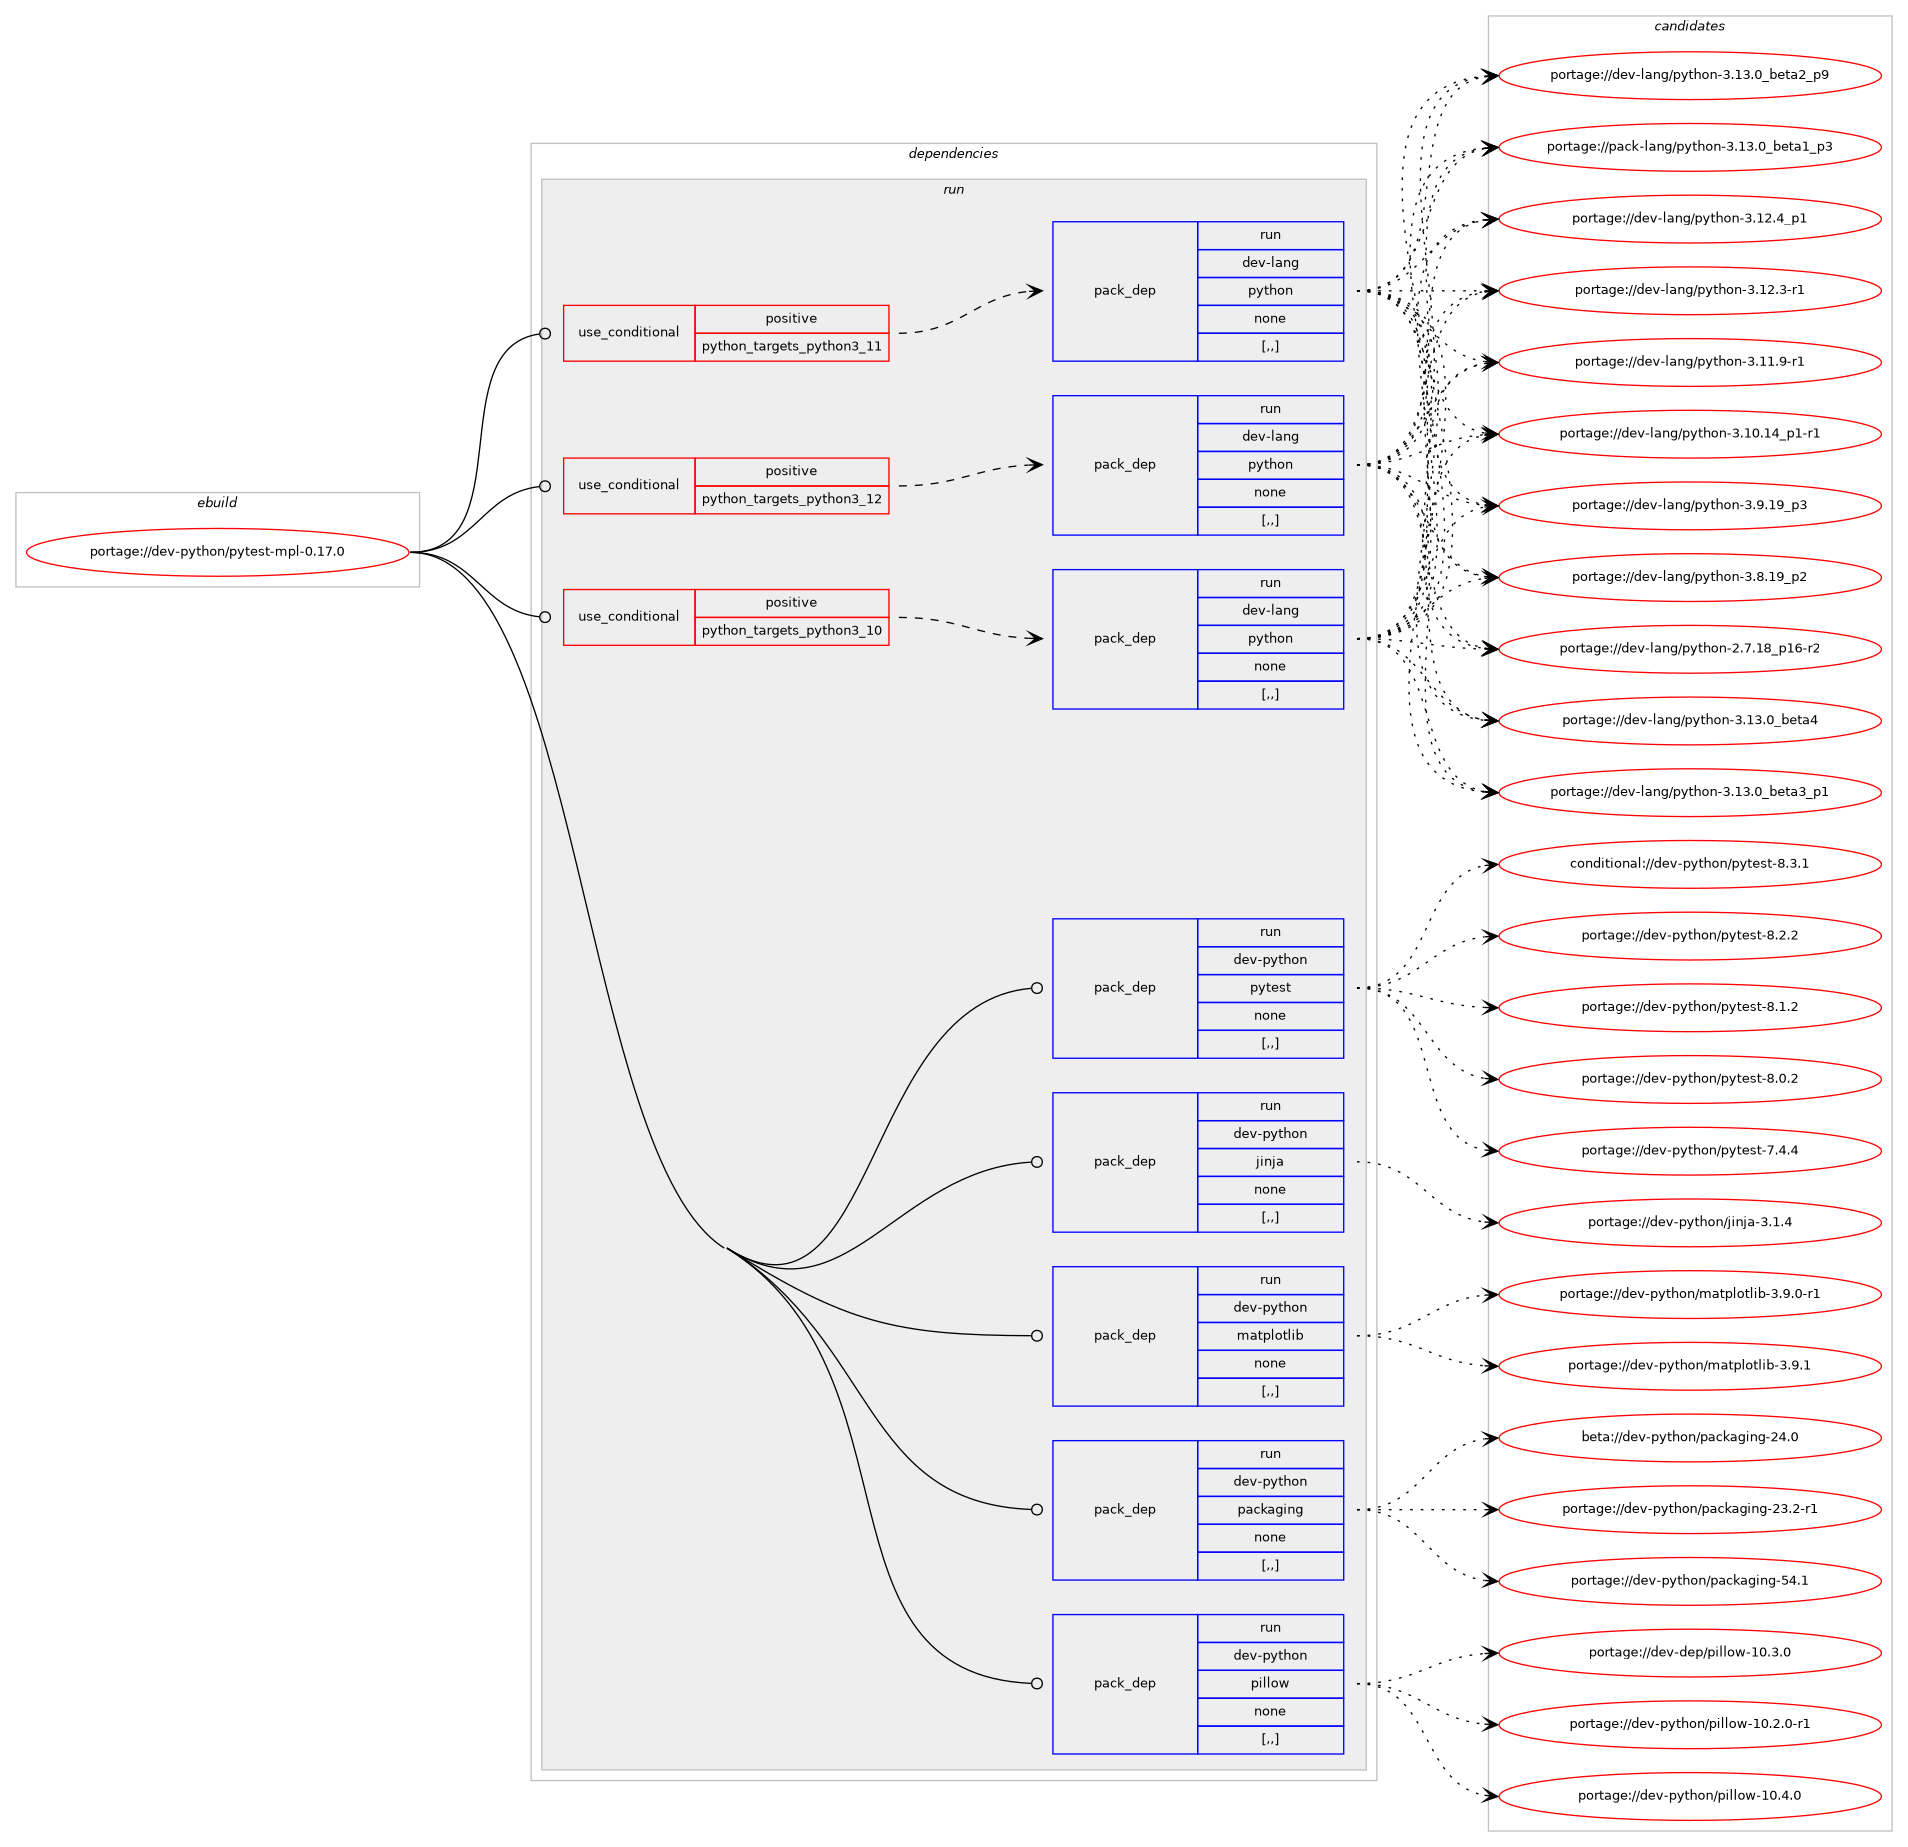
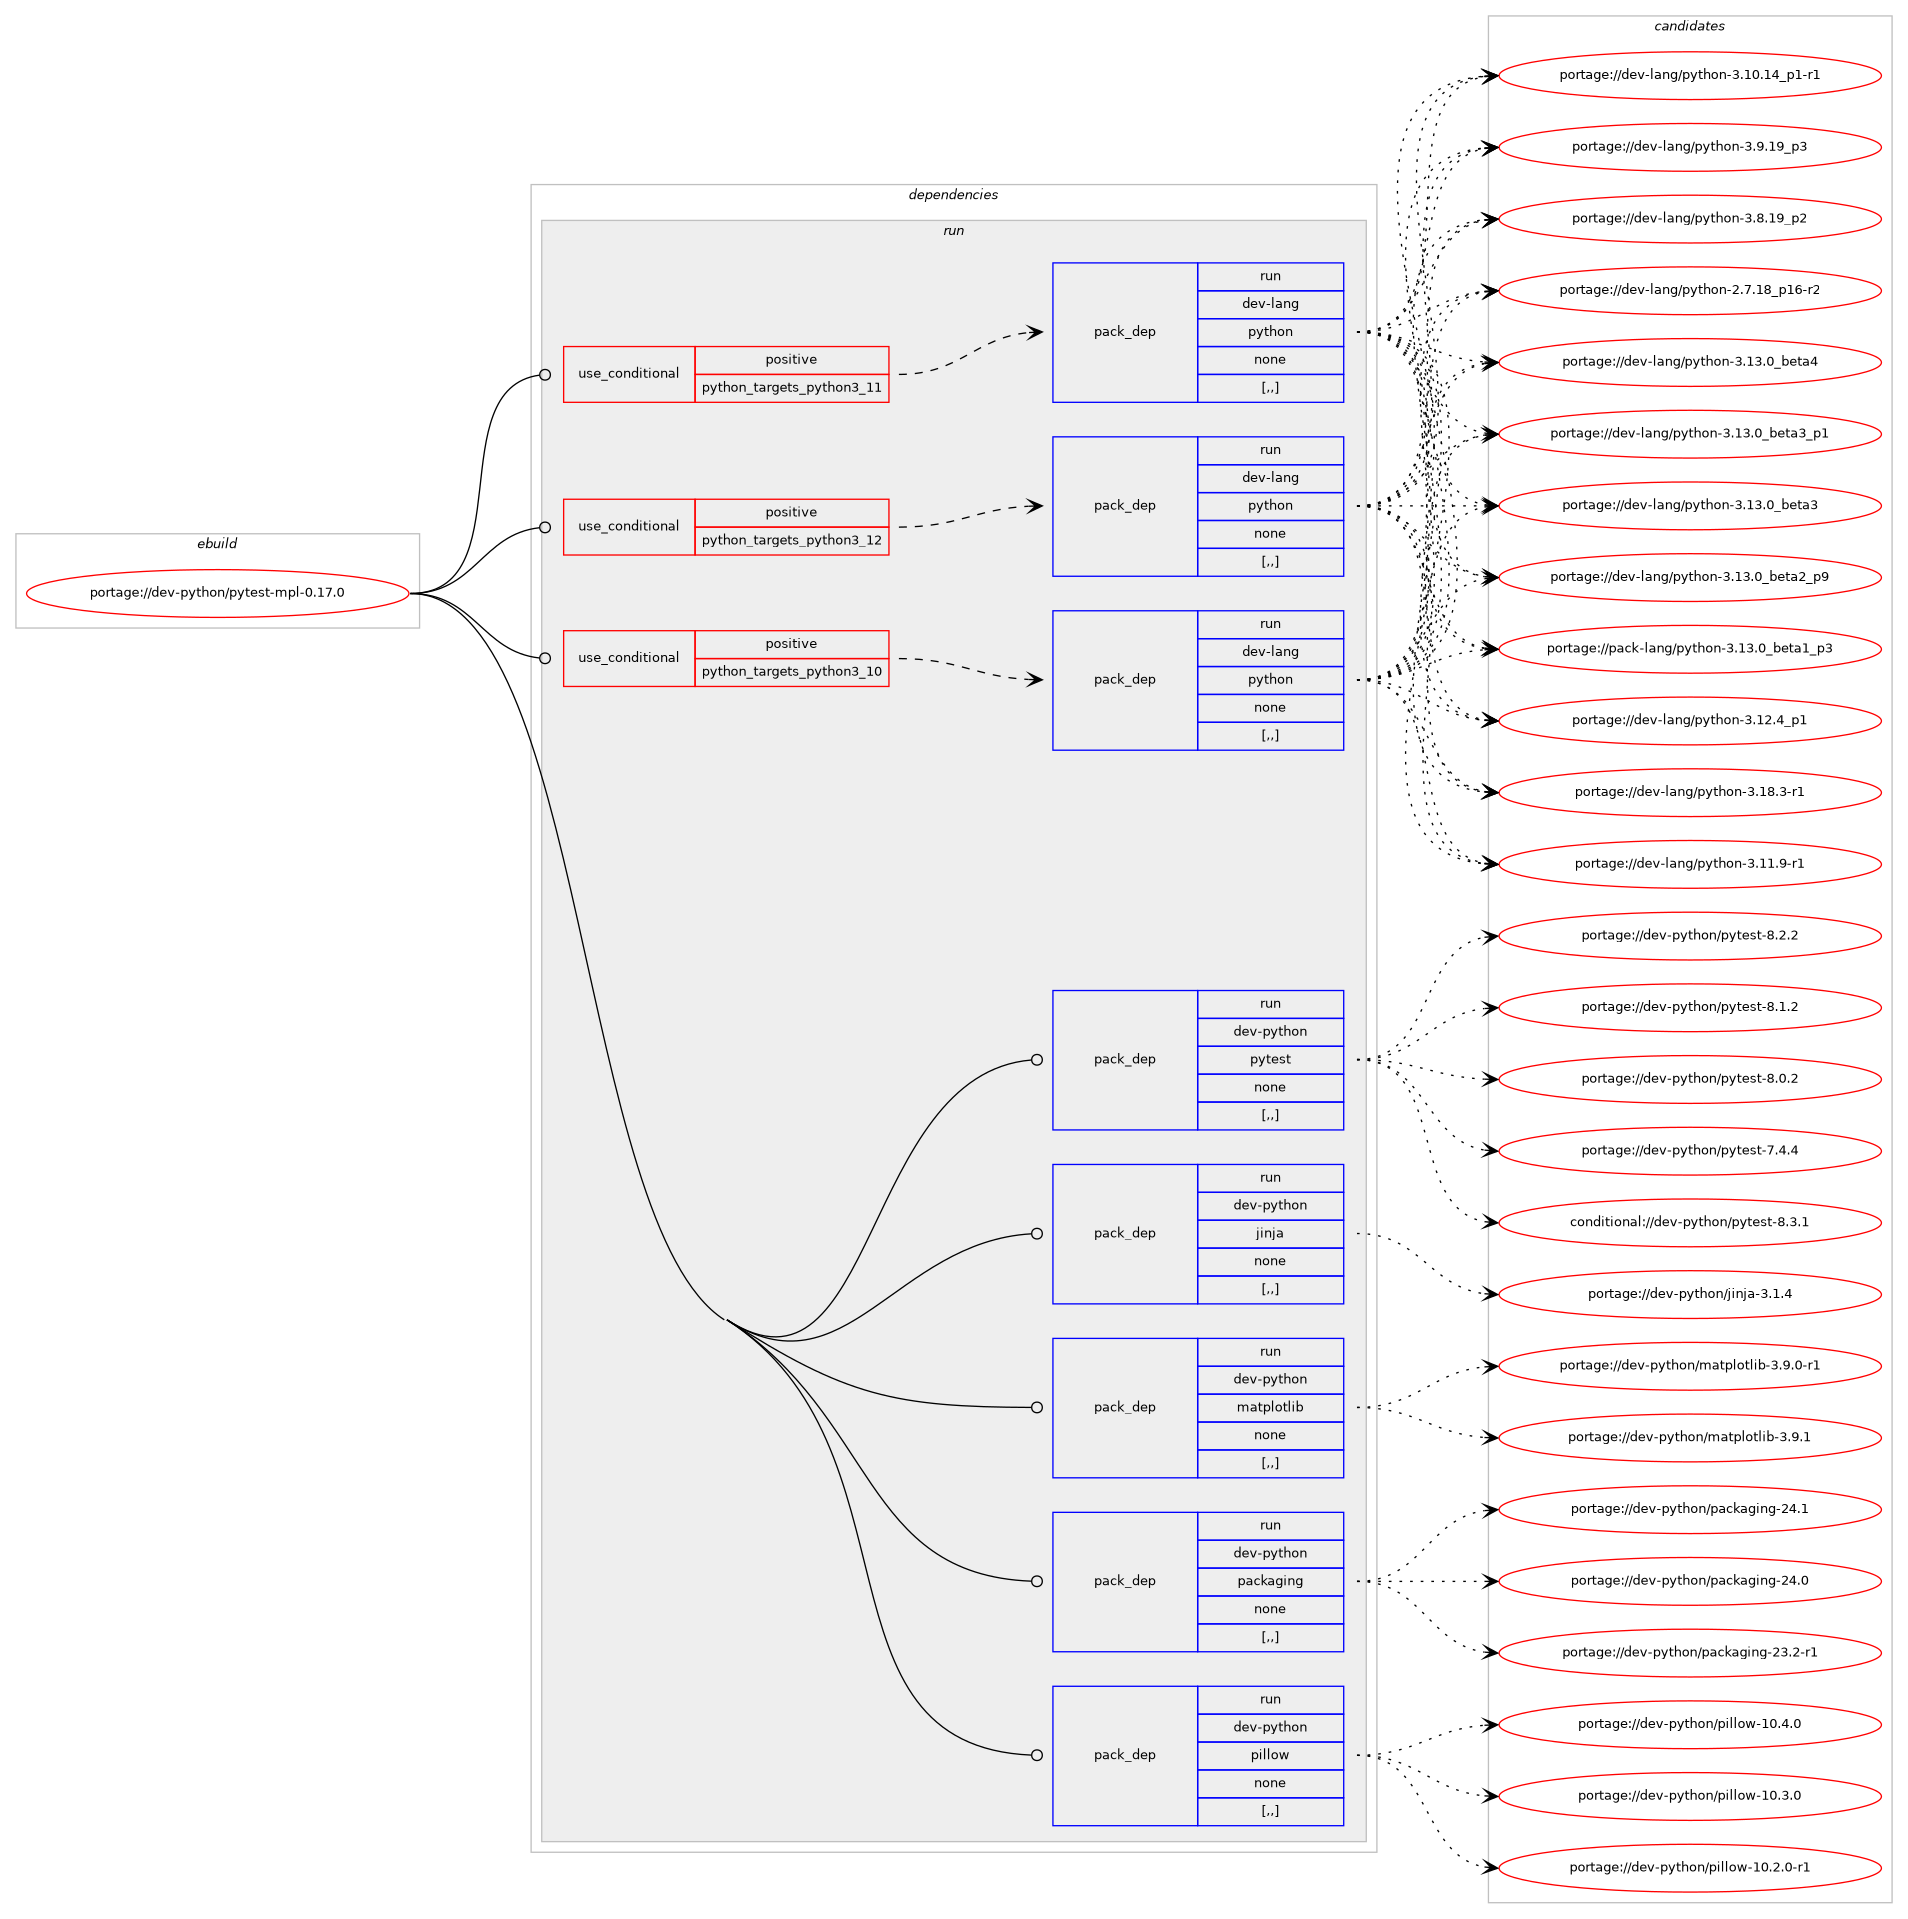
(1690, 291) -> (1690, 793)
none -> (1690, 506)
(1690, 1438) -> (1690, 1581)
(1690, 1581) -> (1690, 1510)
(1690, 1653) -> (1690, 1796)
